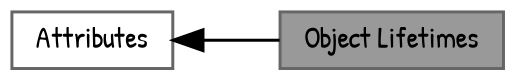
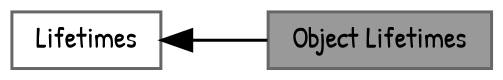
(92, 40) -> (86, 40)
